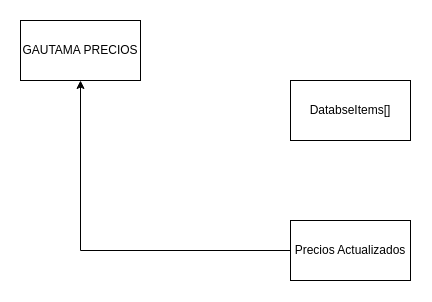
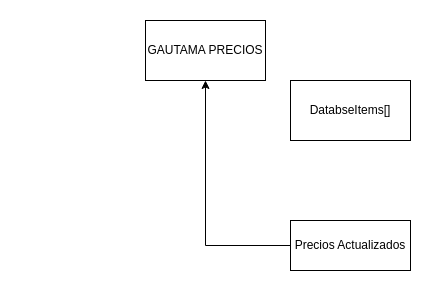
(81, 51) -> (206, 51)
(351, 251) -> (351, 246)
